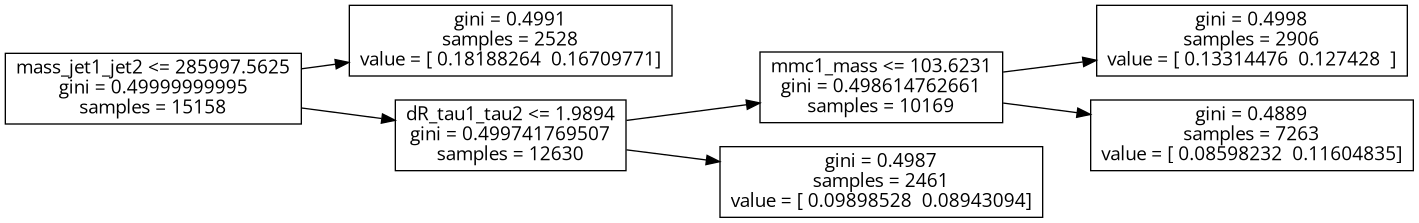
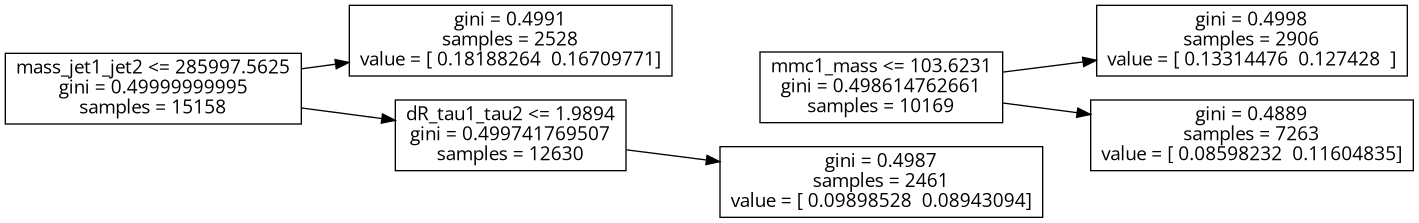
(687, 113) -> none
